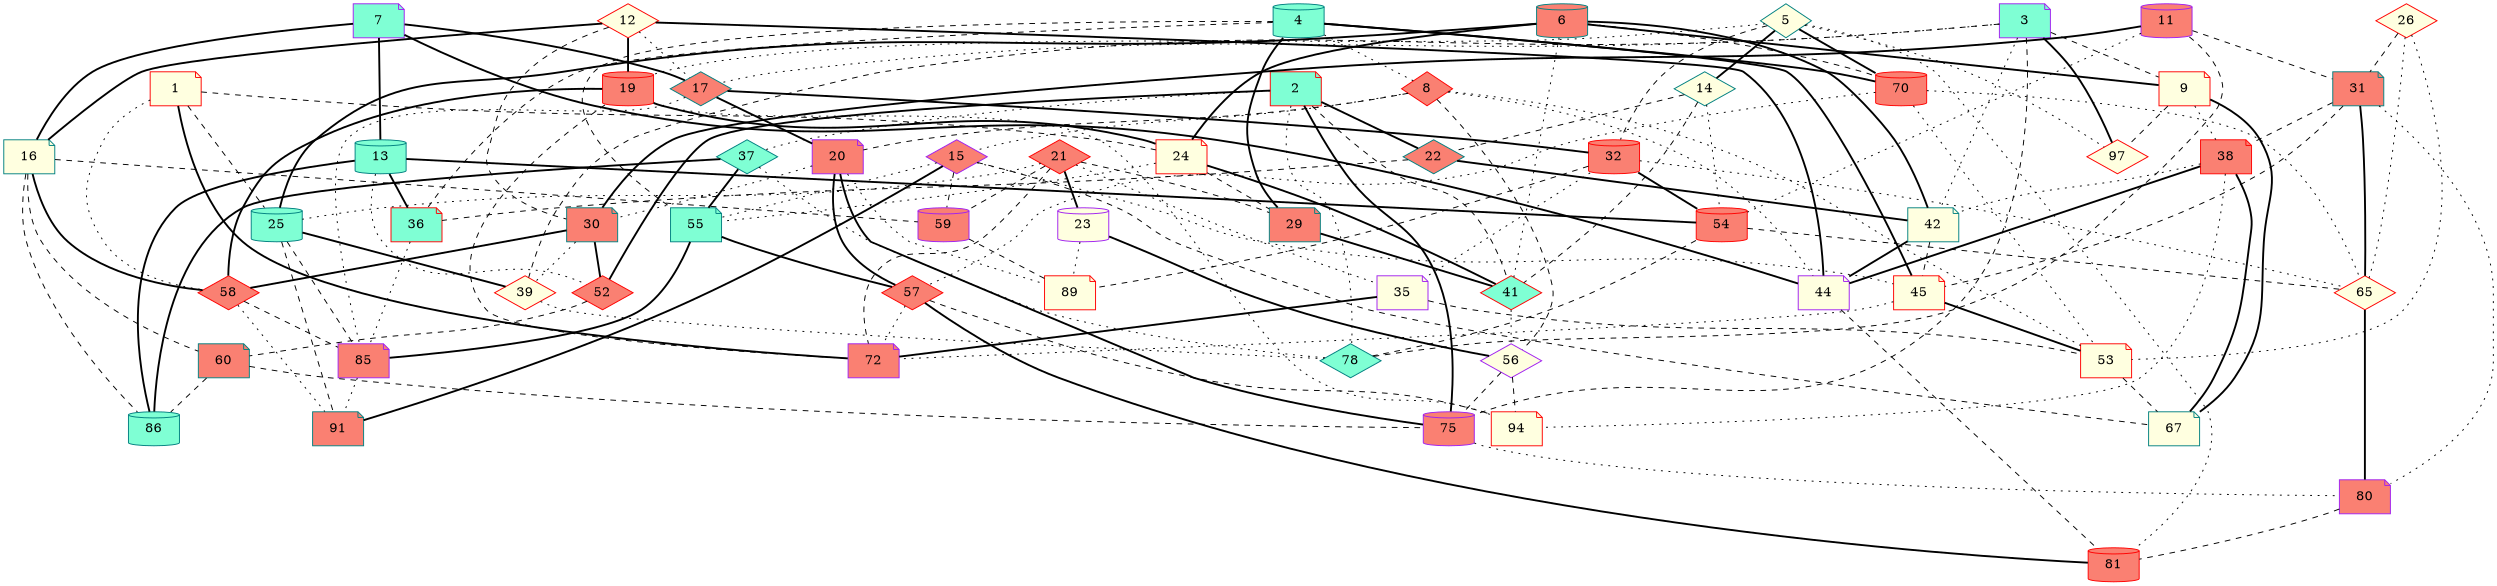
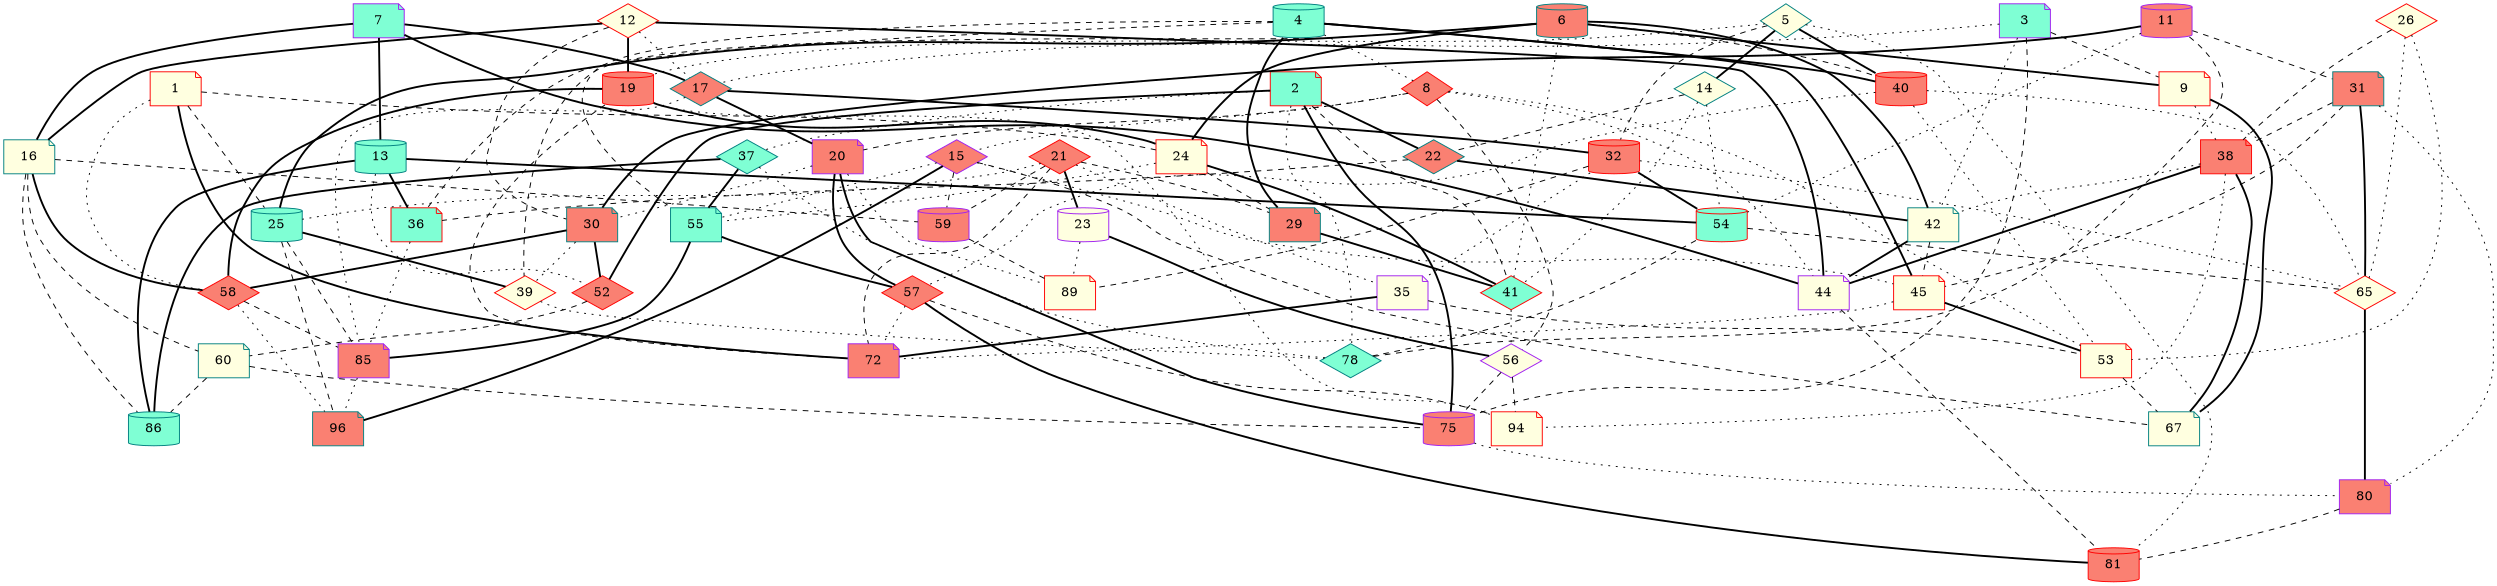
(2384, 52) -> (2314, 80)
(950, 63) -> (952, 40)
(1901, 89) -> (1901, 89)
(2117, 157) -> none
(1621, 202) -> (1621, 202)
(1722, 225) -> (1722, 225)
(224, 361) -> (224, 361)
(338, 429) -> (338, 429)
